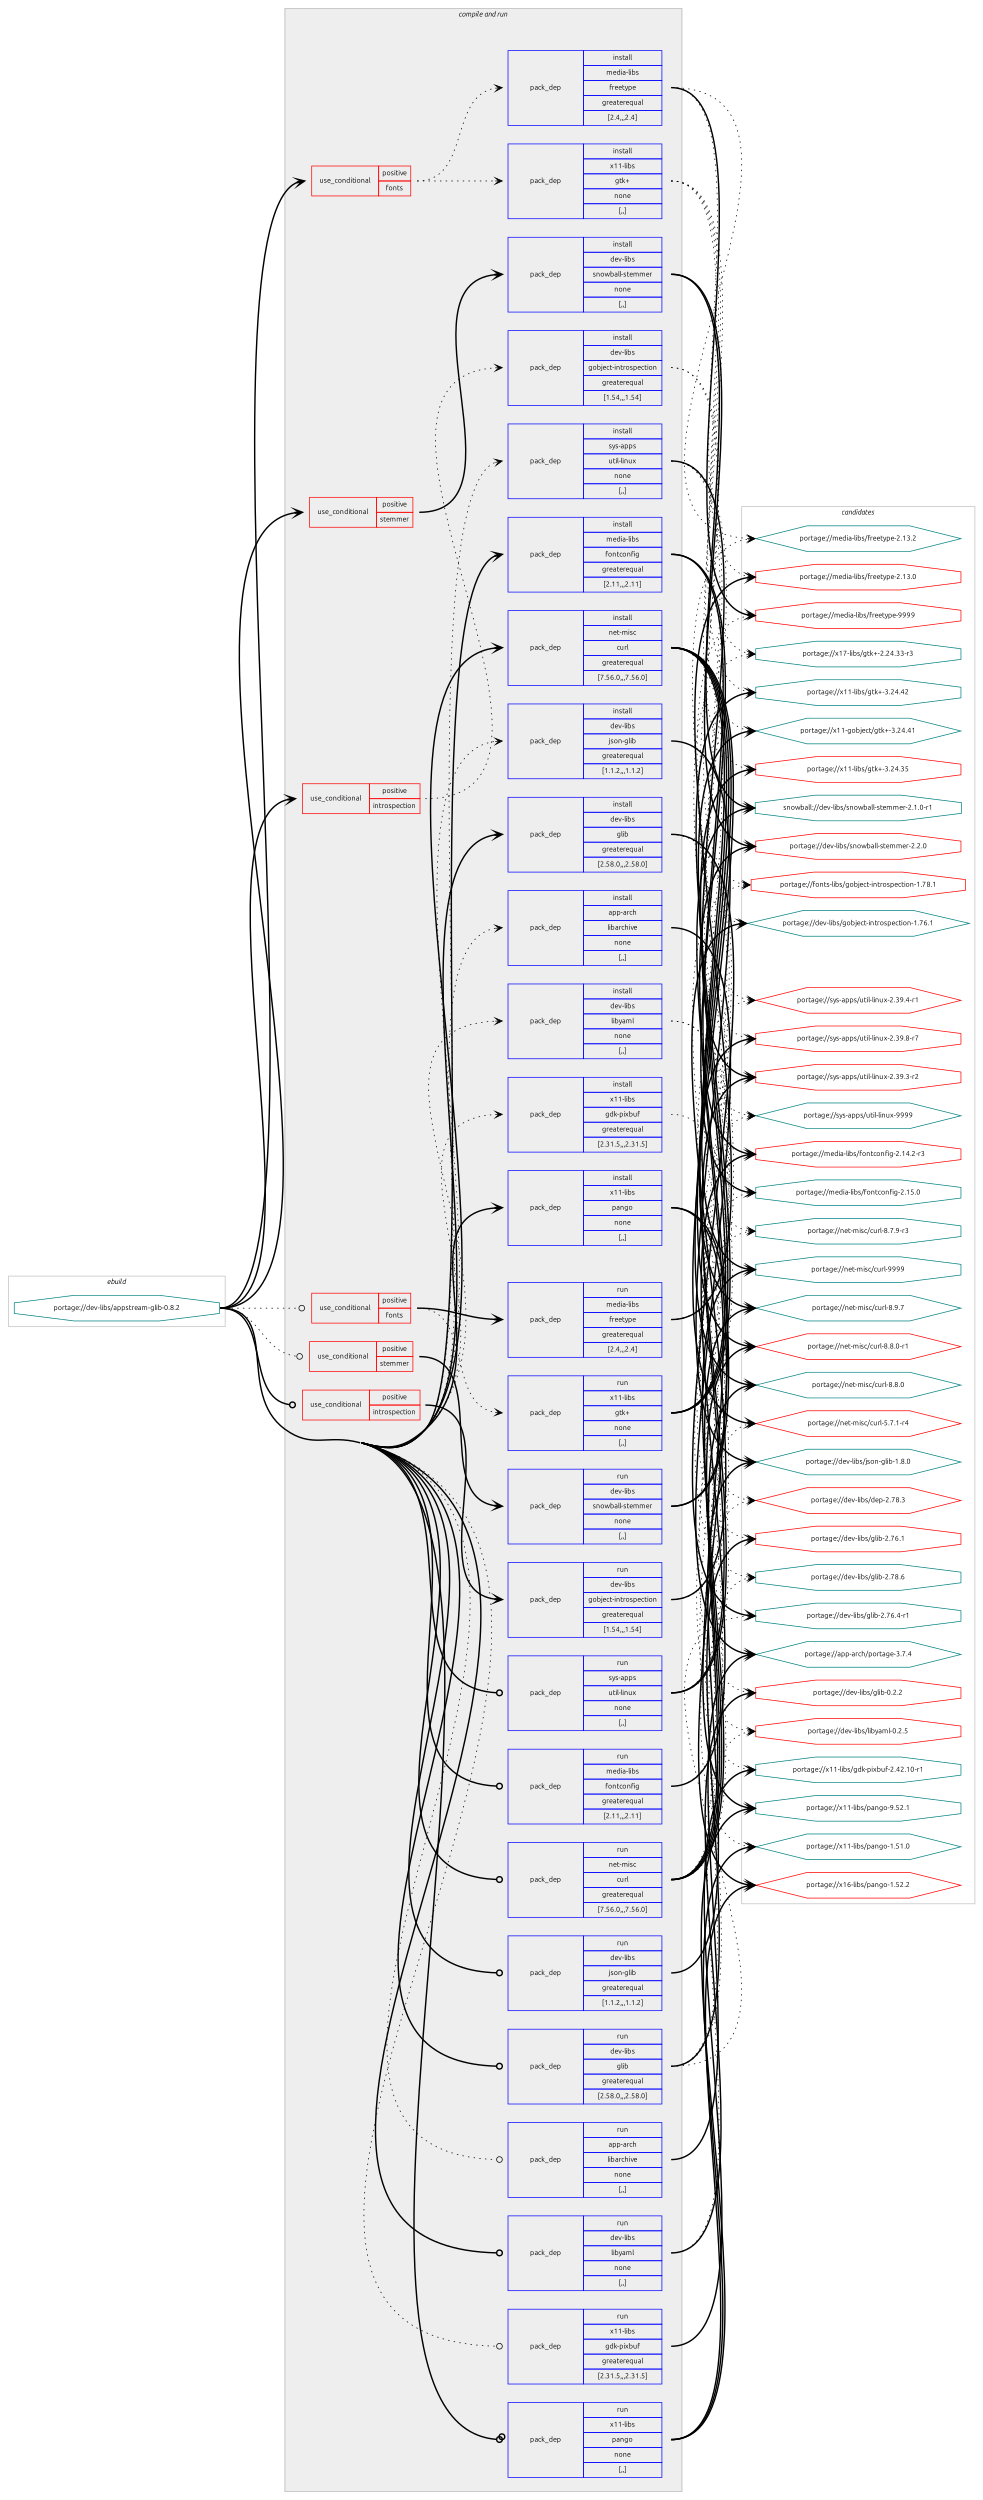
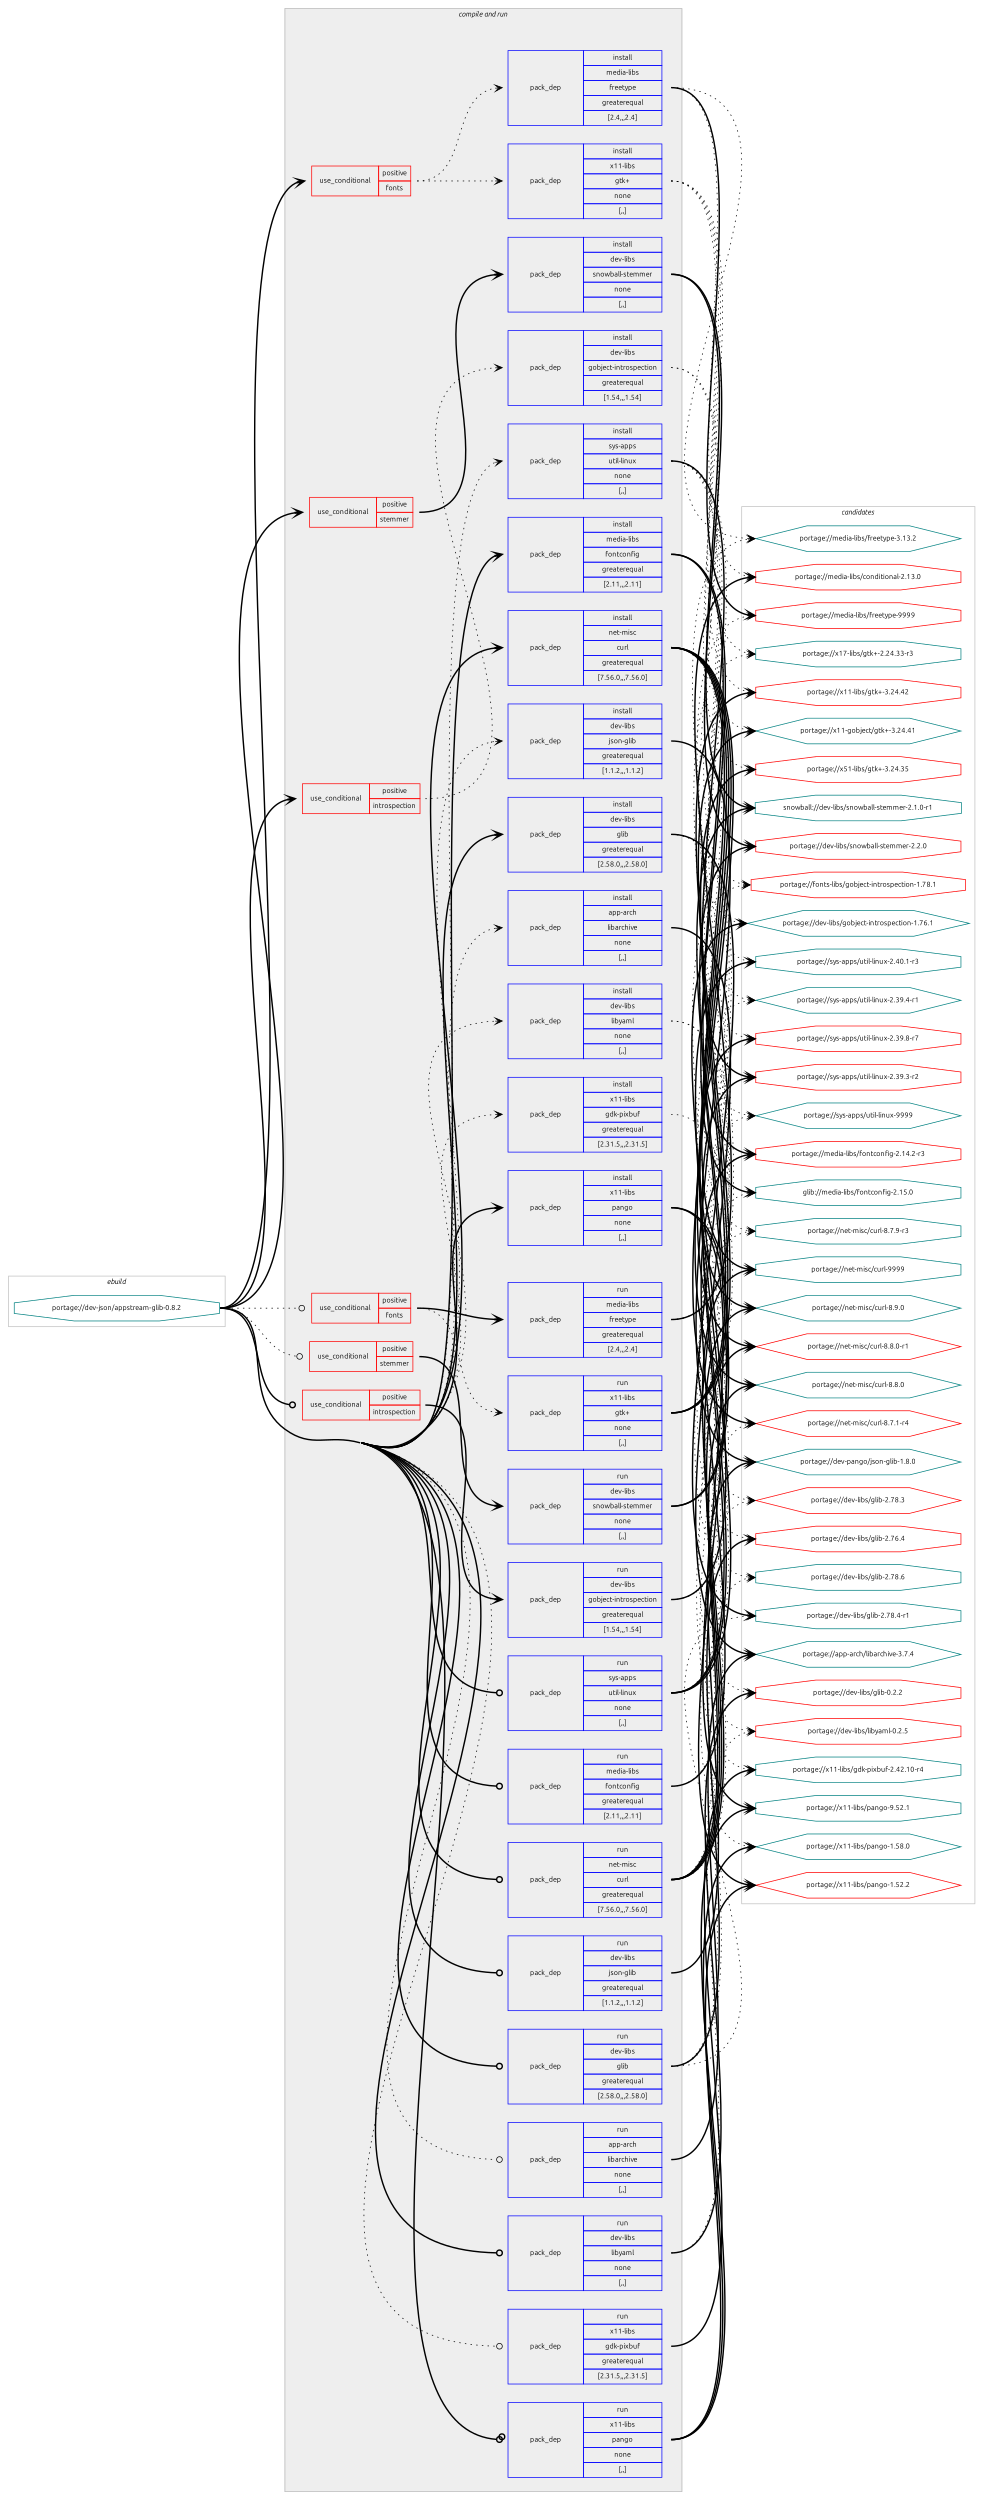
(858, 539) -> (858, 539)
(858, 577) -> (858, 577)
(858, 693) -> (858, 693)
(858, 769) -> (858, 769)
none -> (858, 962)
(858, 1000) -> (858, 1000)
(858, 1193) -> (858, 1193)
(117, 1308) -> (117, 1308)
(858, 1308) -> (858, 1308)
(858, 1424) -> (858, 1424)
(858, 1462) -> (858, 1462)
(858, 1501) -> (858, 1501)
(858, 1539) -> (858, 1539)
(858, 1616) -> (858, 1616)
(858, 1654) -> (858, 1654)
(858, 1770) -> (858, 1770)
(858, 1847) -> (858, 1847)
(858, 1885) -> (858, 1885)
